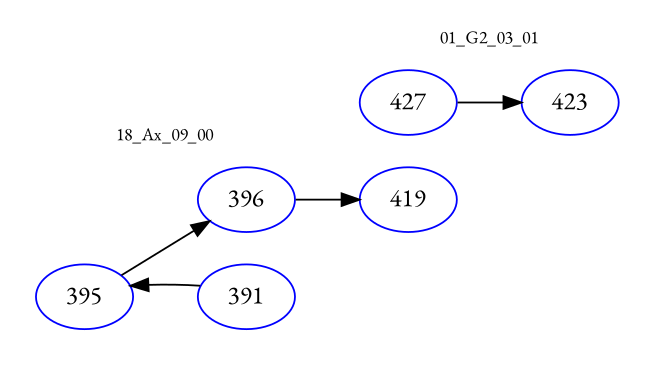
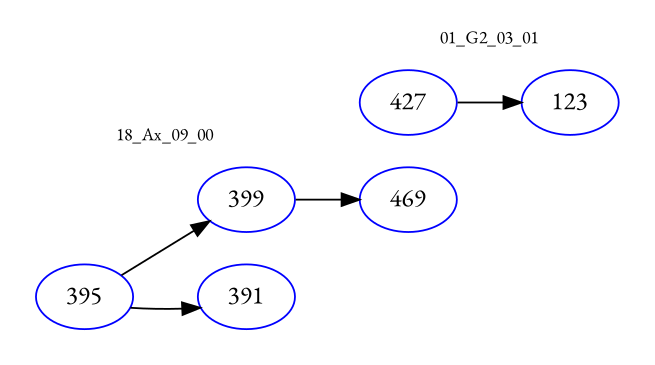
(570, 103) -> (570, 103)
(246, 200) -> (246, 200)
(408, 200) -> (408, 200)
(174, 285) -> (156, 309)
